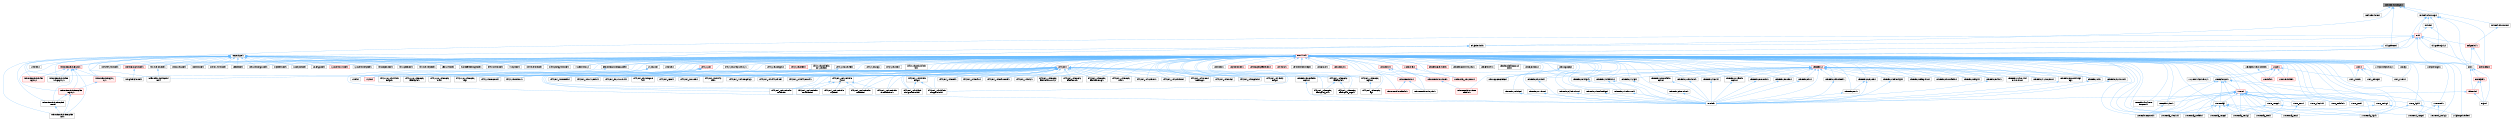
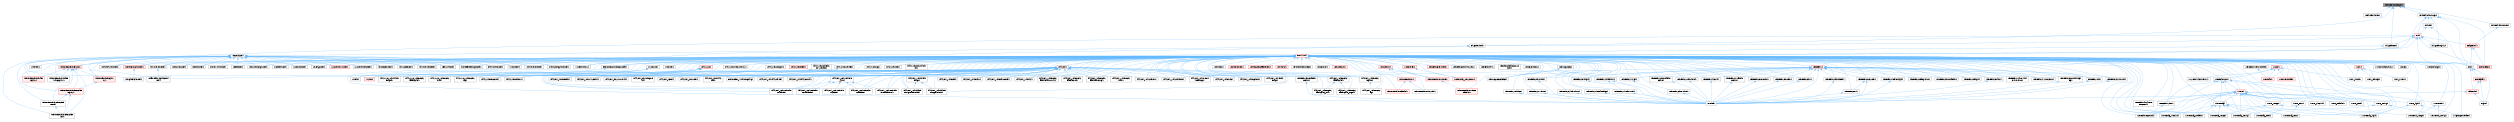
(740, 79) -> (740, 79)
